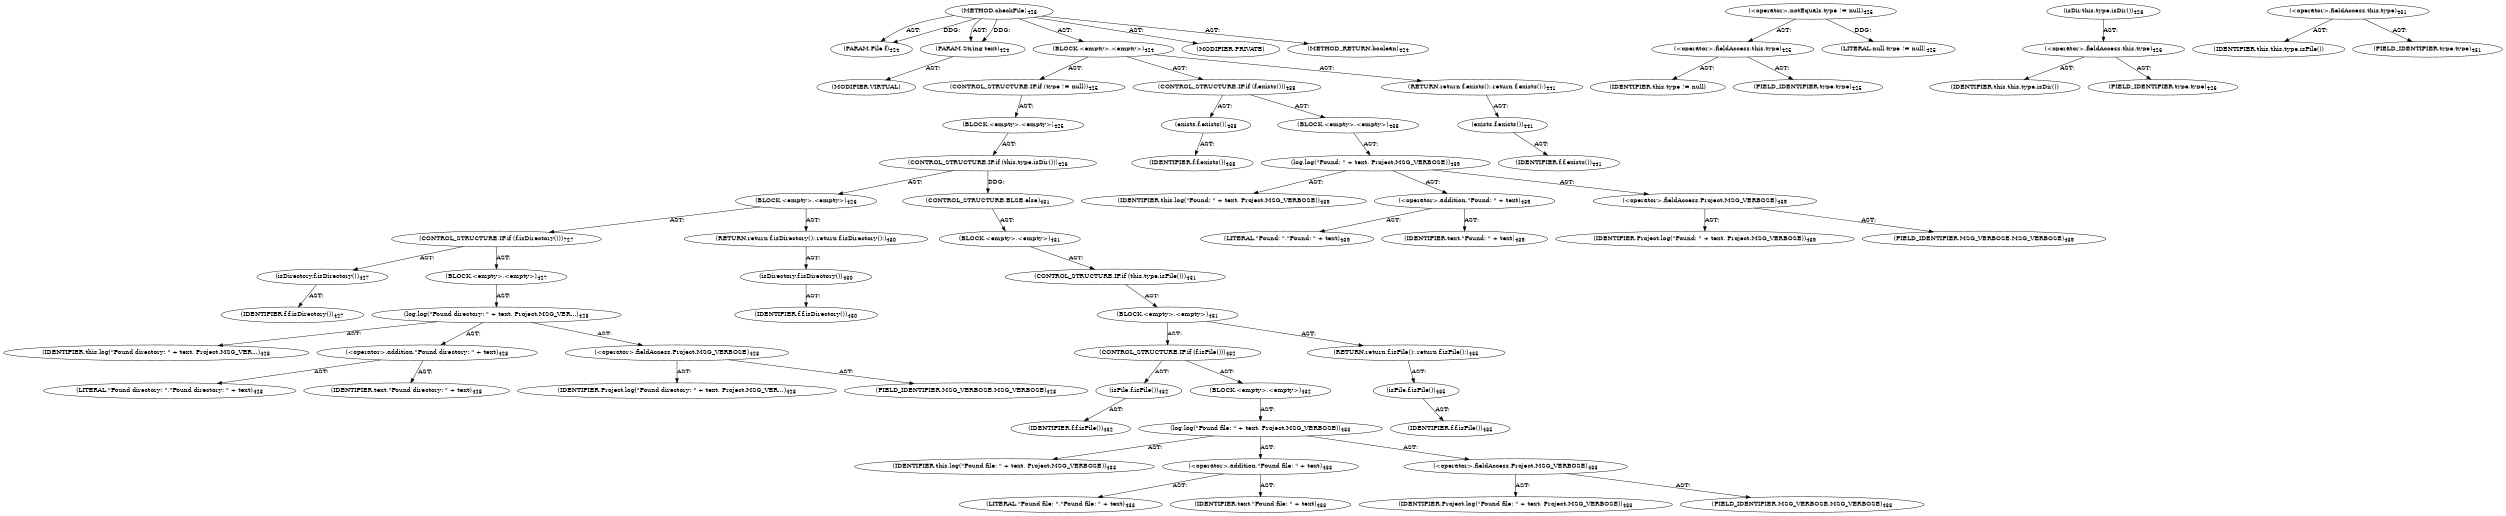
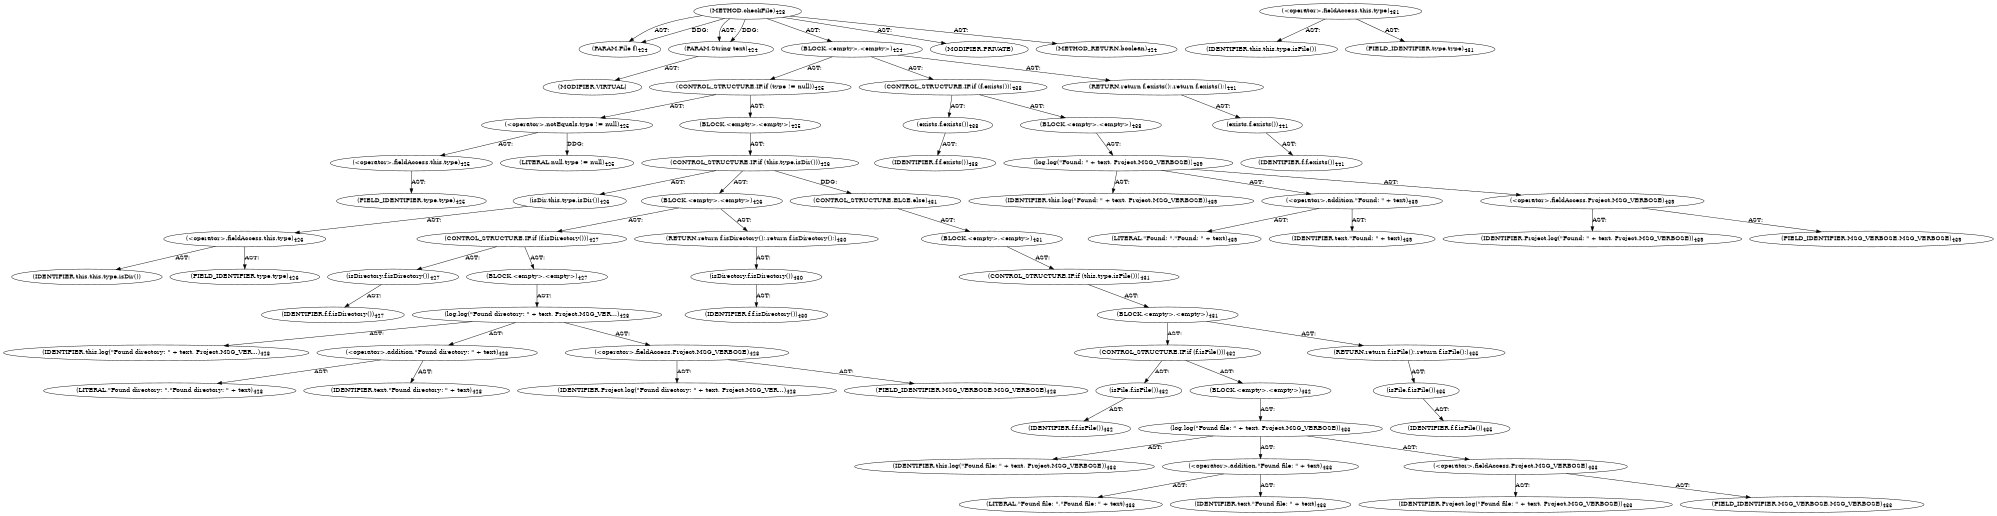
(1658, 87) -> none
none -> (660, 106)
none -> (660, 182)
(569, 238) -> (594, 238)
